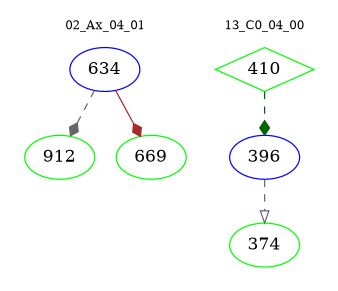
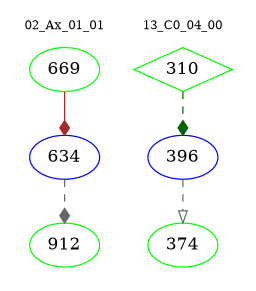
(105, 26) -> (65, 26)
(265, 70) -> (183, 70)
(124, 107) -> (65, 106)
